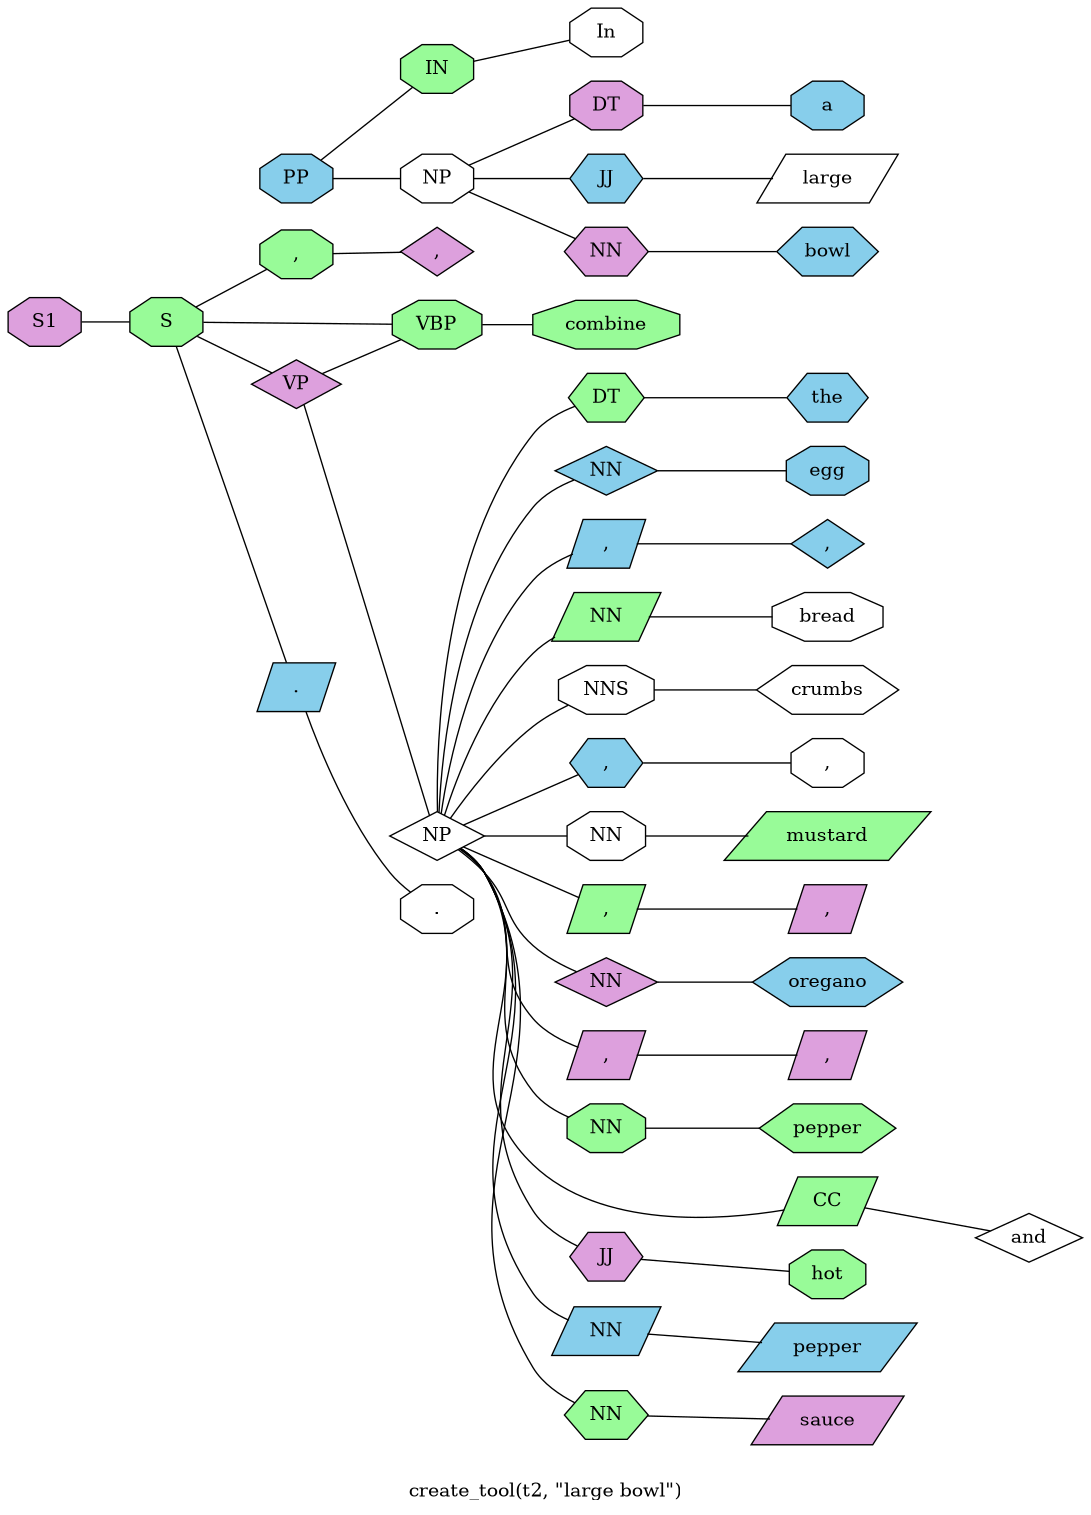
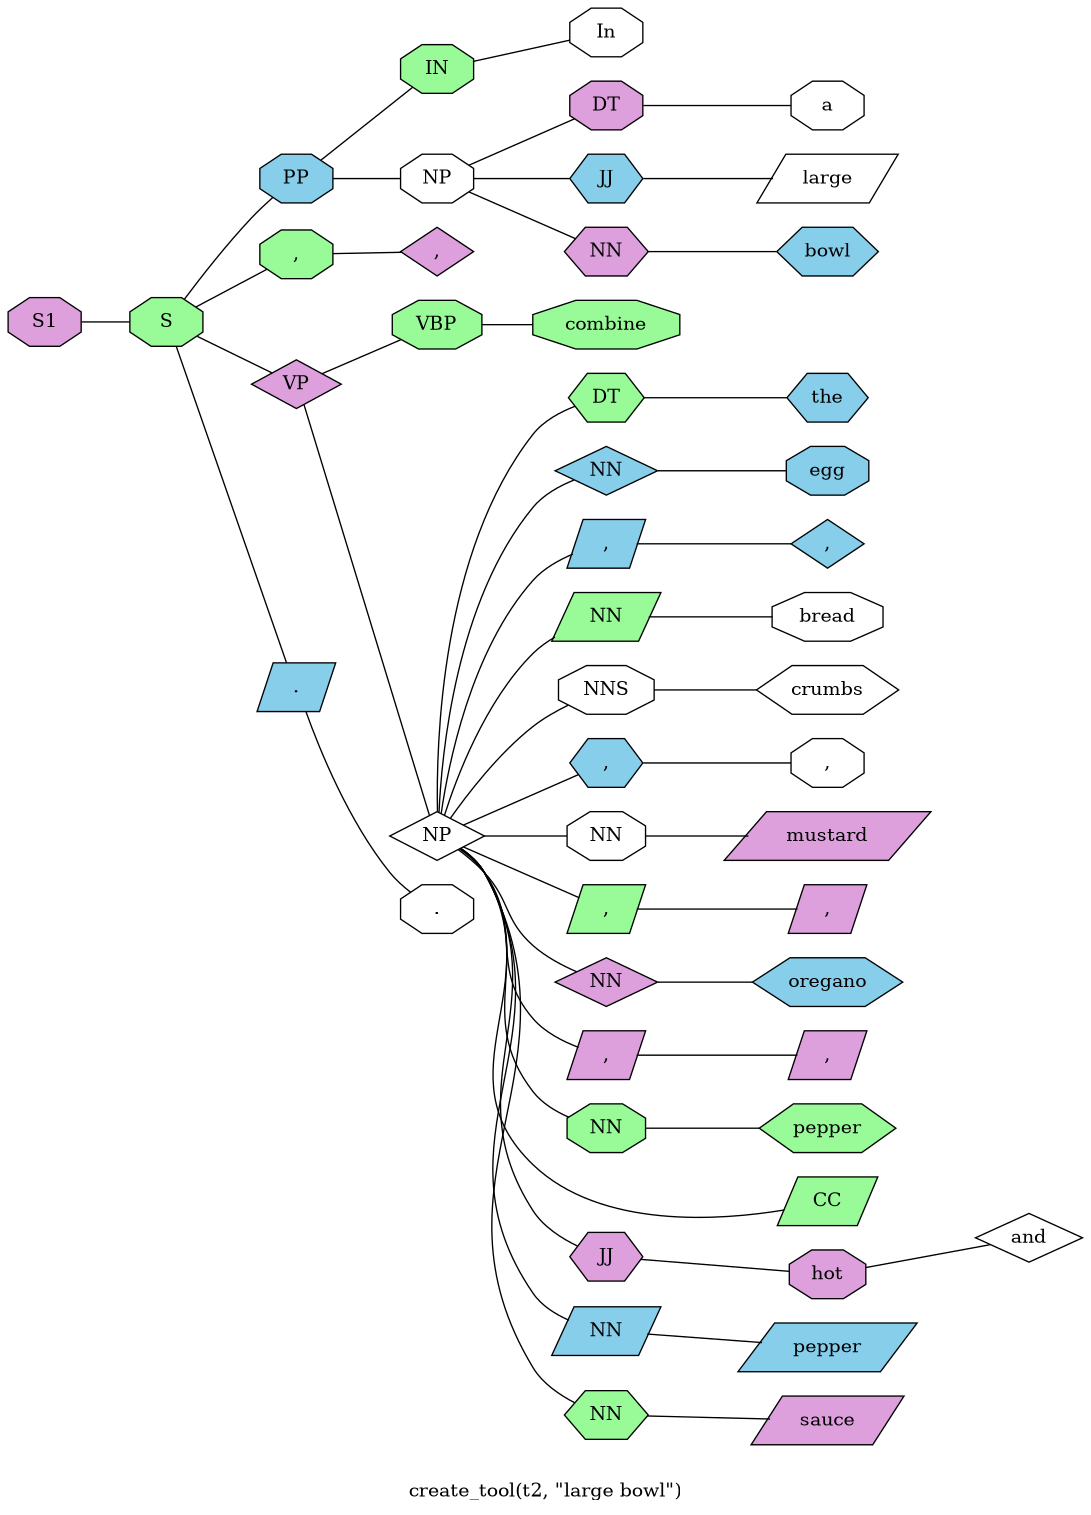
(828, 106) -> (828, 106)
(298, 323) -> (226, 246)
(828, 836) -> (828, 836)
(927, 1219) -> (928, 1256)
(828, 1274) -> (828, 1274)
